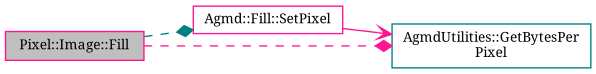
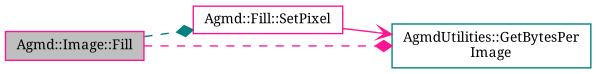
(75, 46) -> (75, 46)
(491, 46) -> (491, 46)
